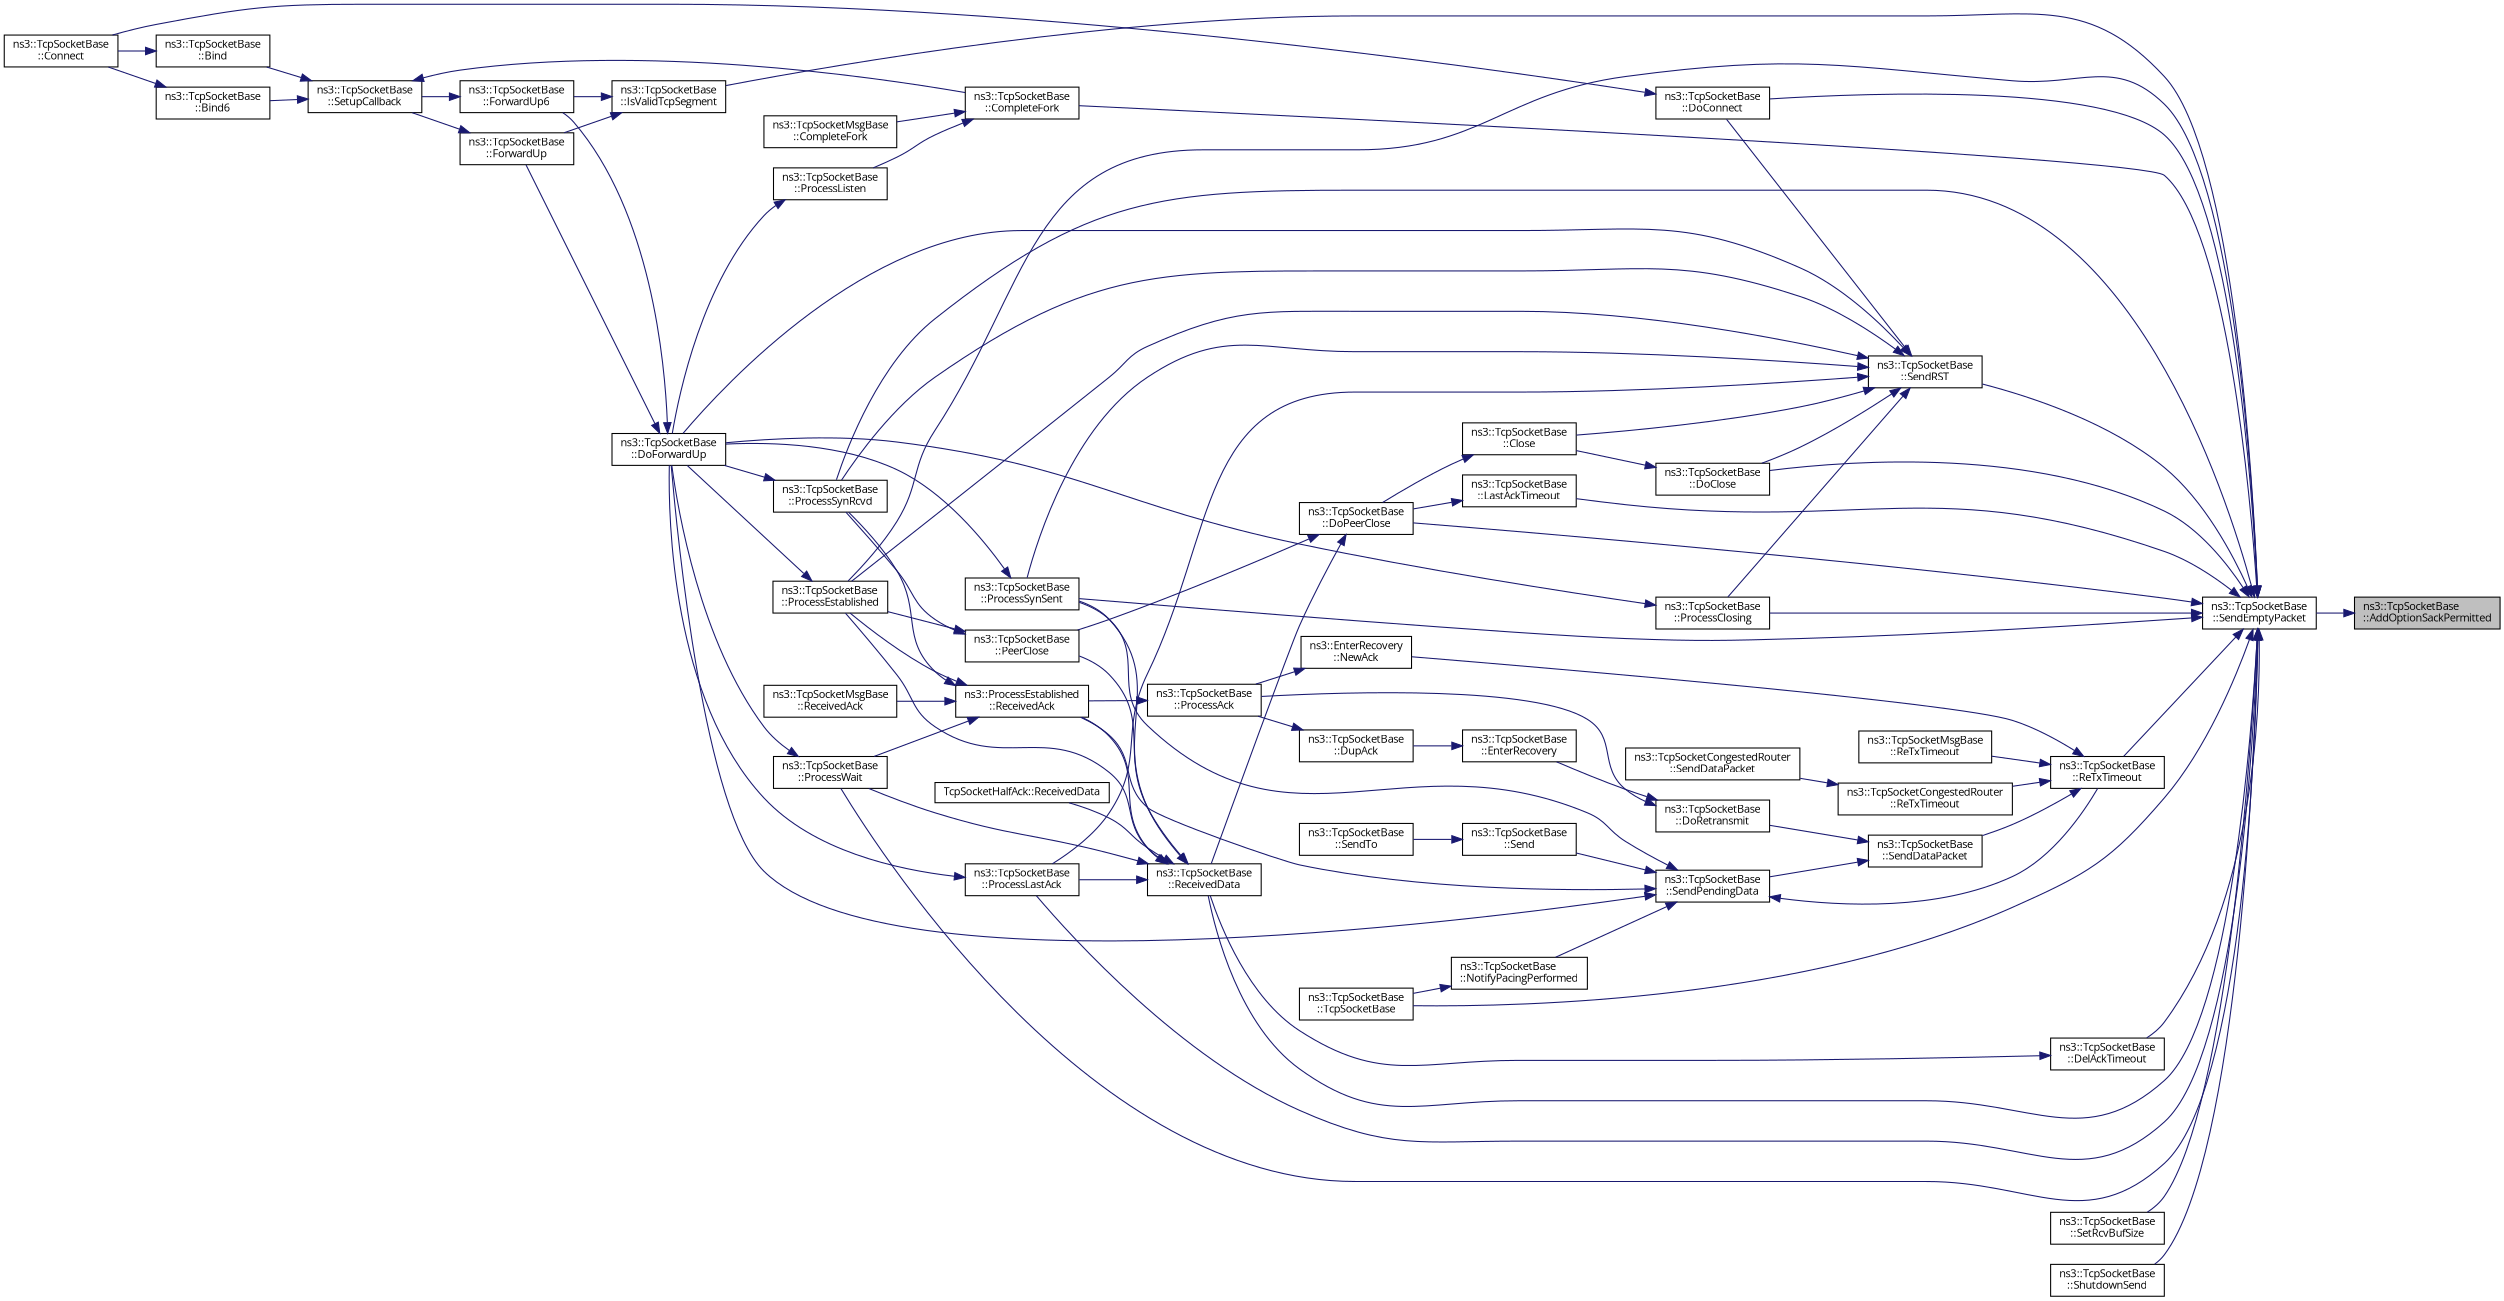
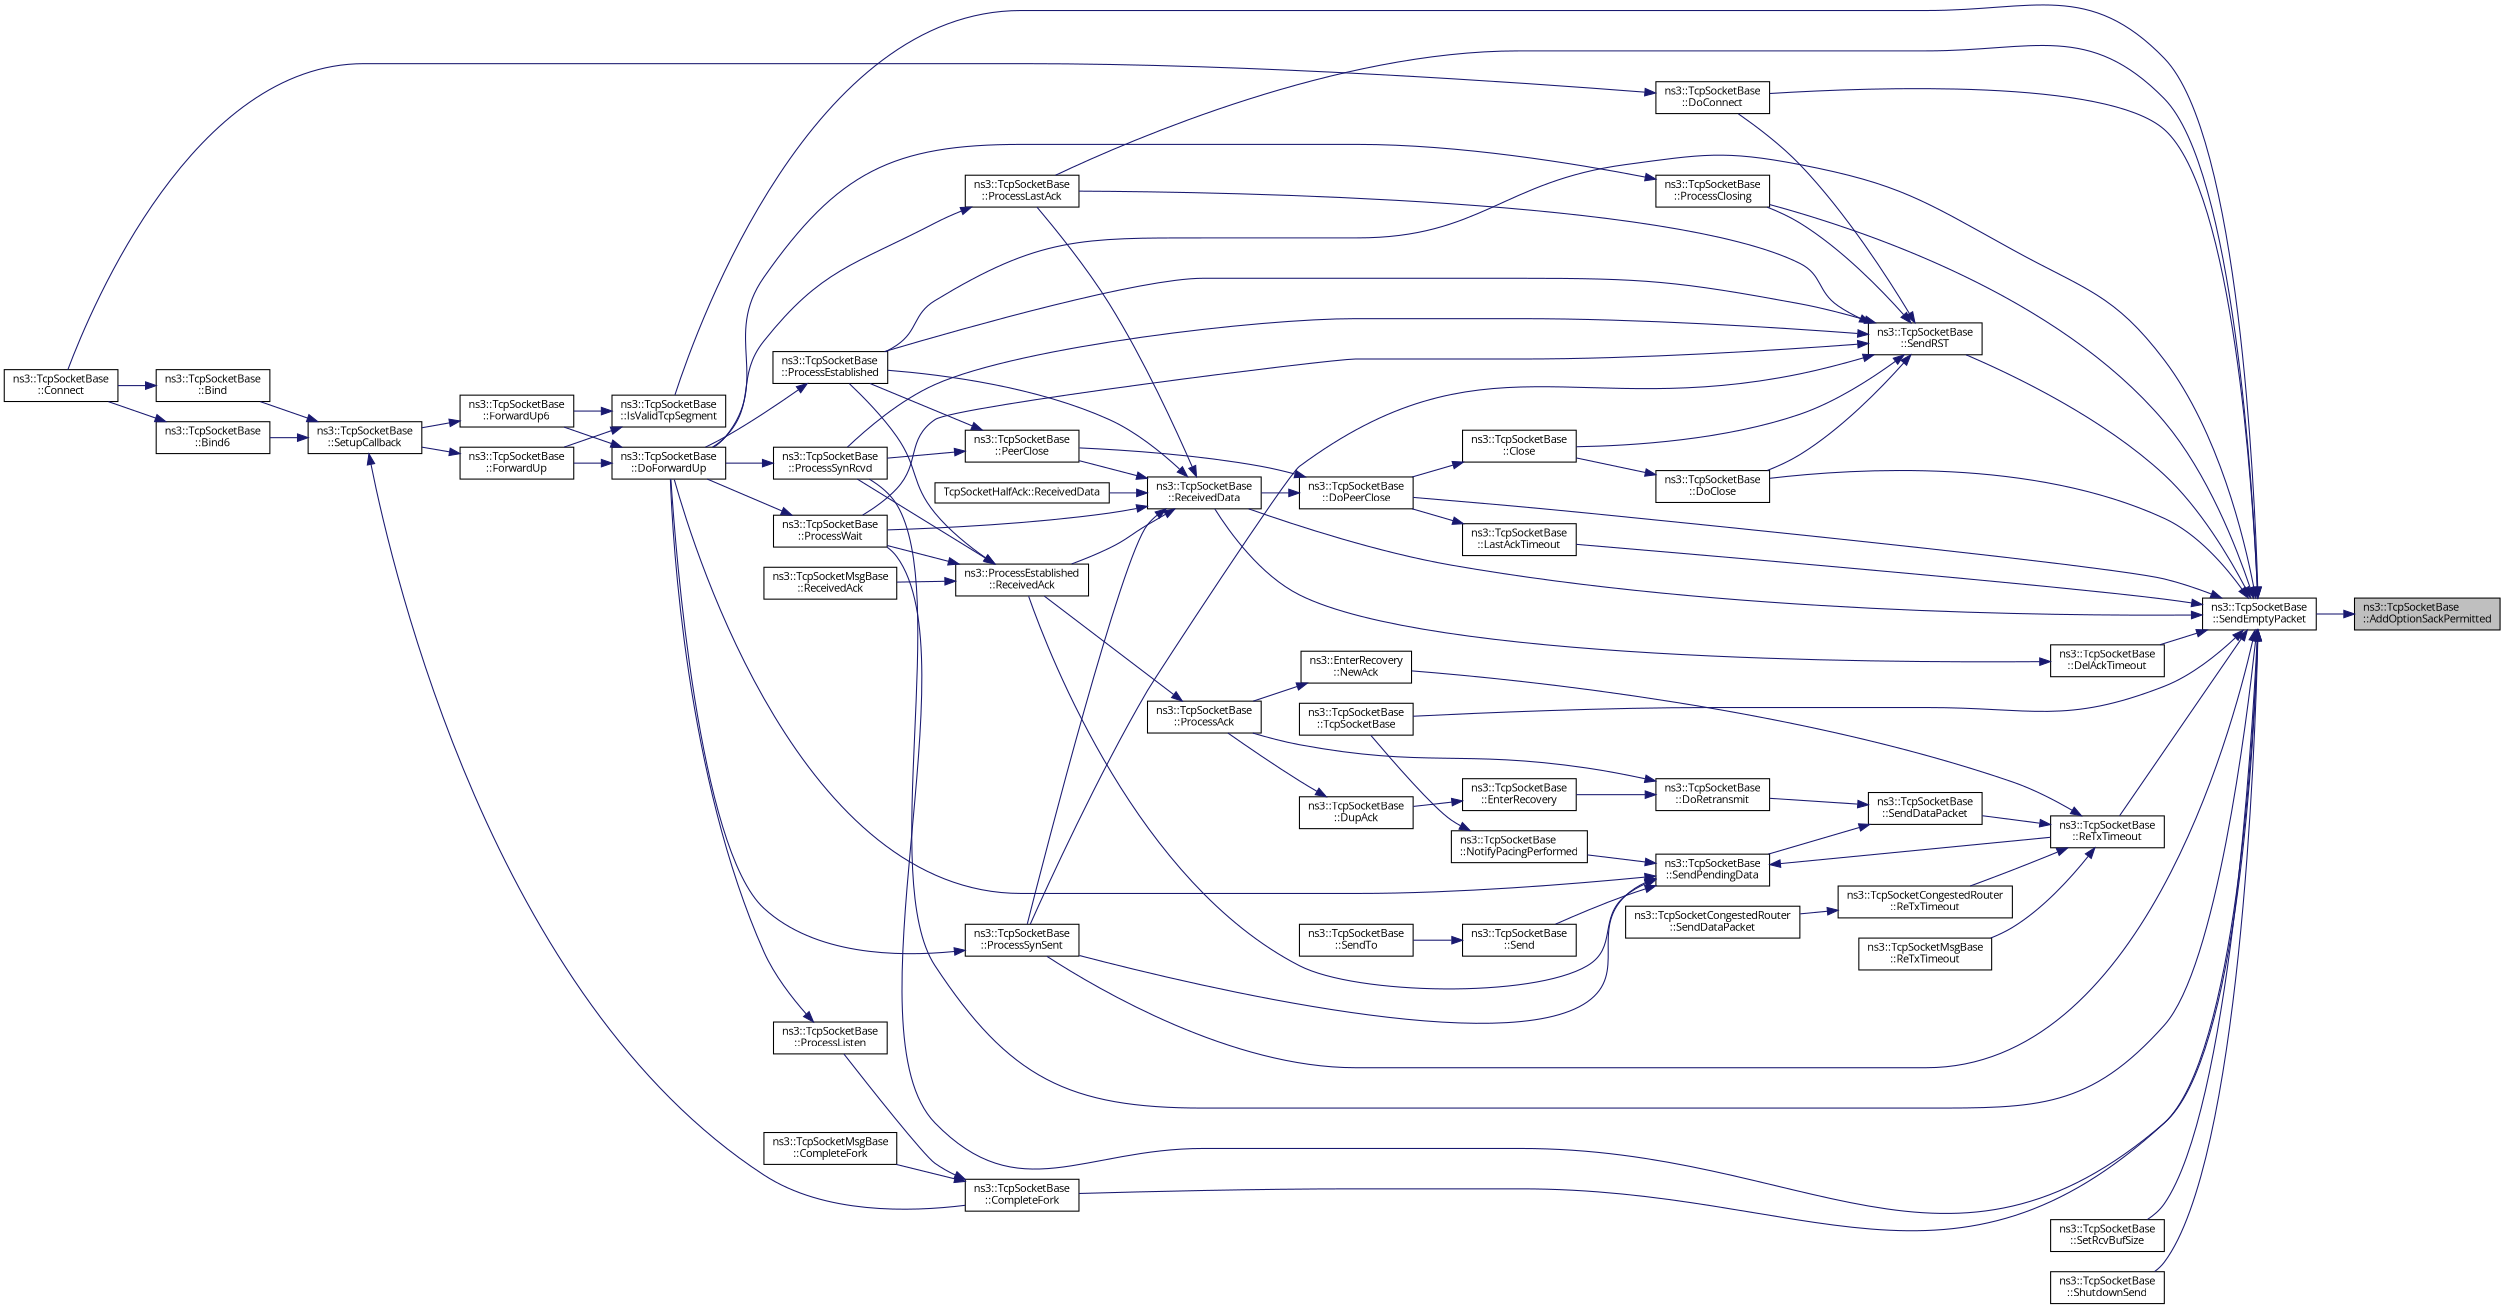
(1276, 231) -> (1332, 361)
